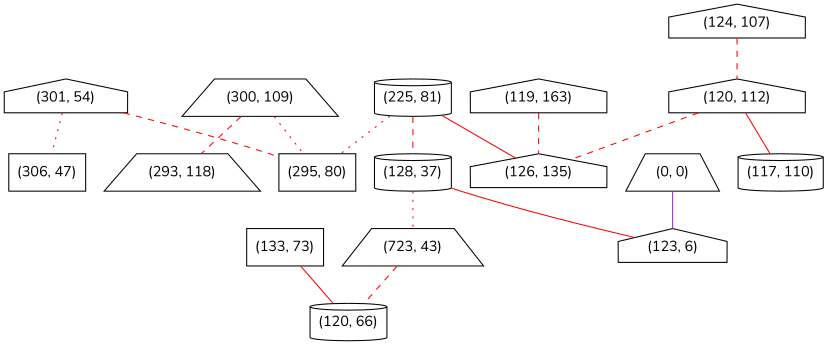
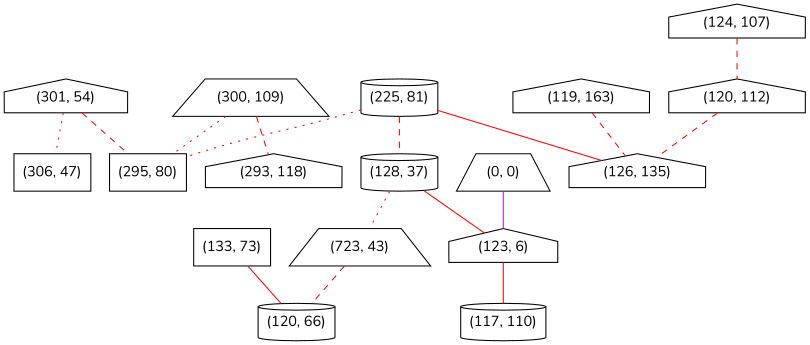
(758, 133) -> (503, 283)
(182, 172) -> (274, 172)
